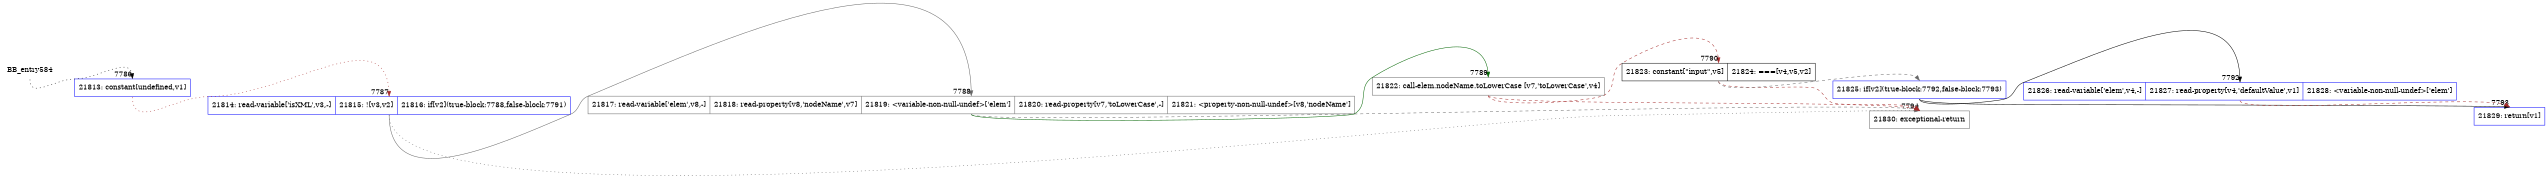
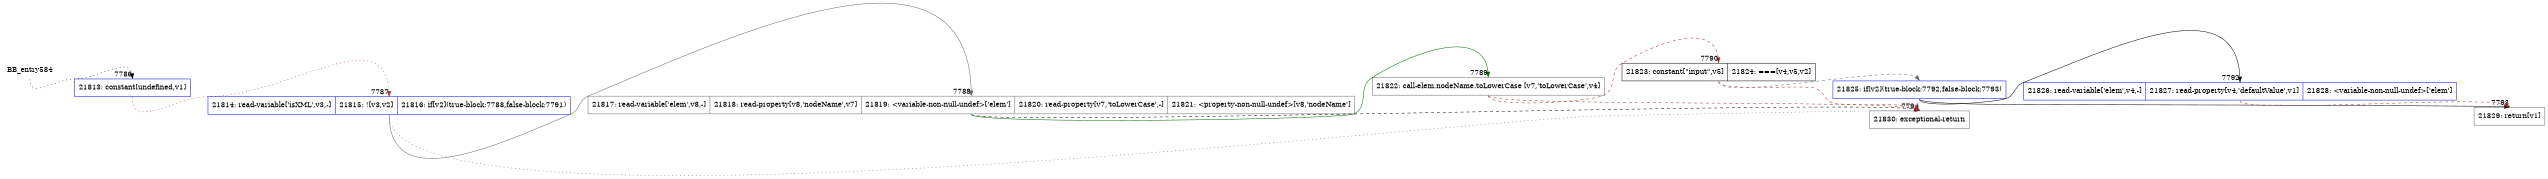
(1443, 112) -> (1443, 112)
(2509, 116) -> (2509, 116)
